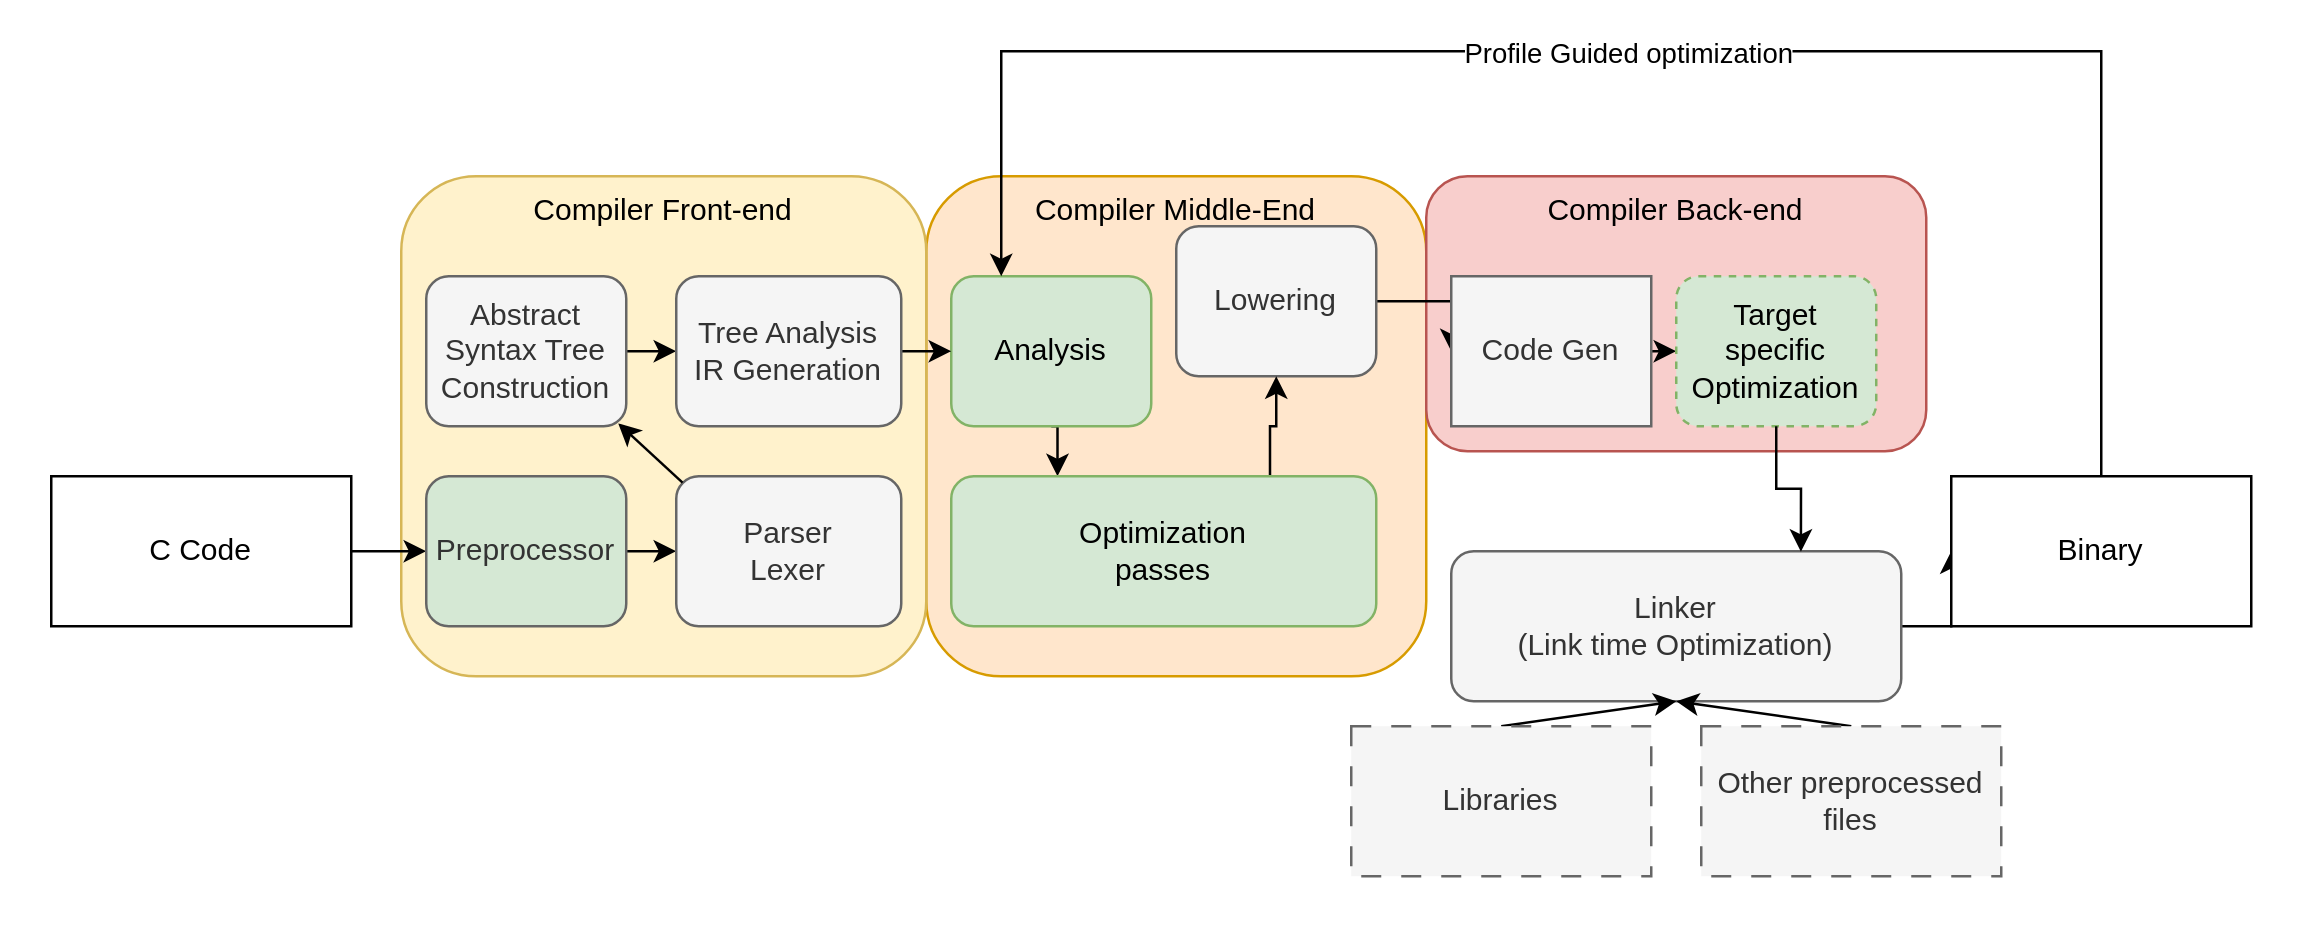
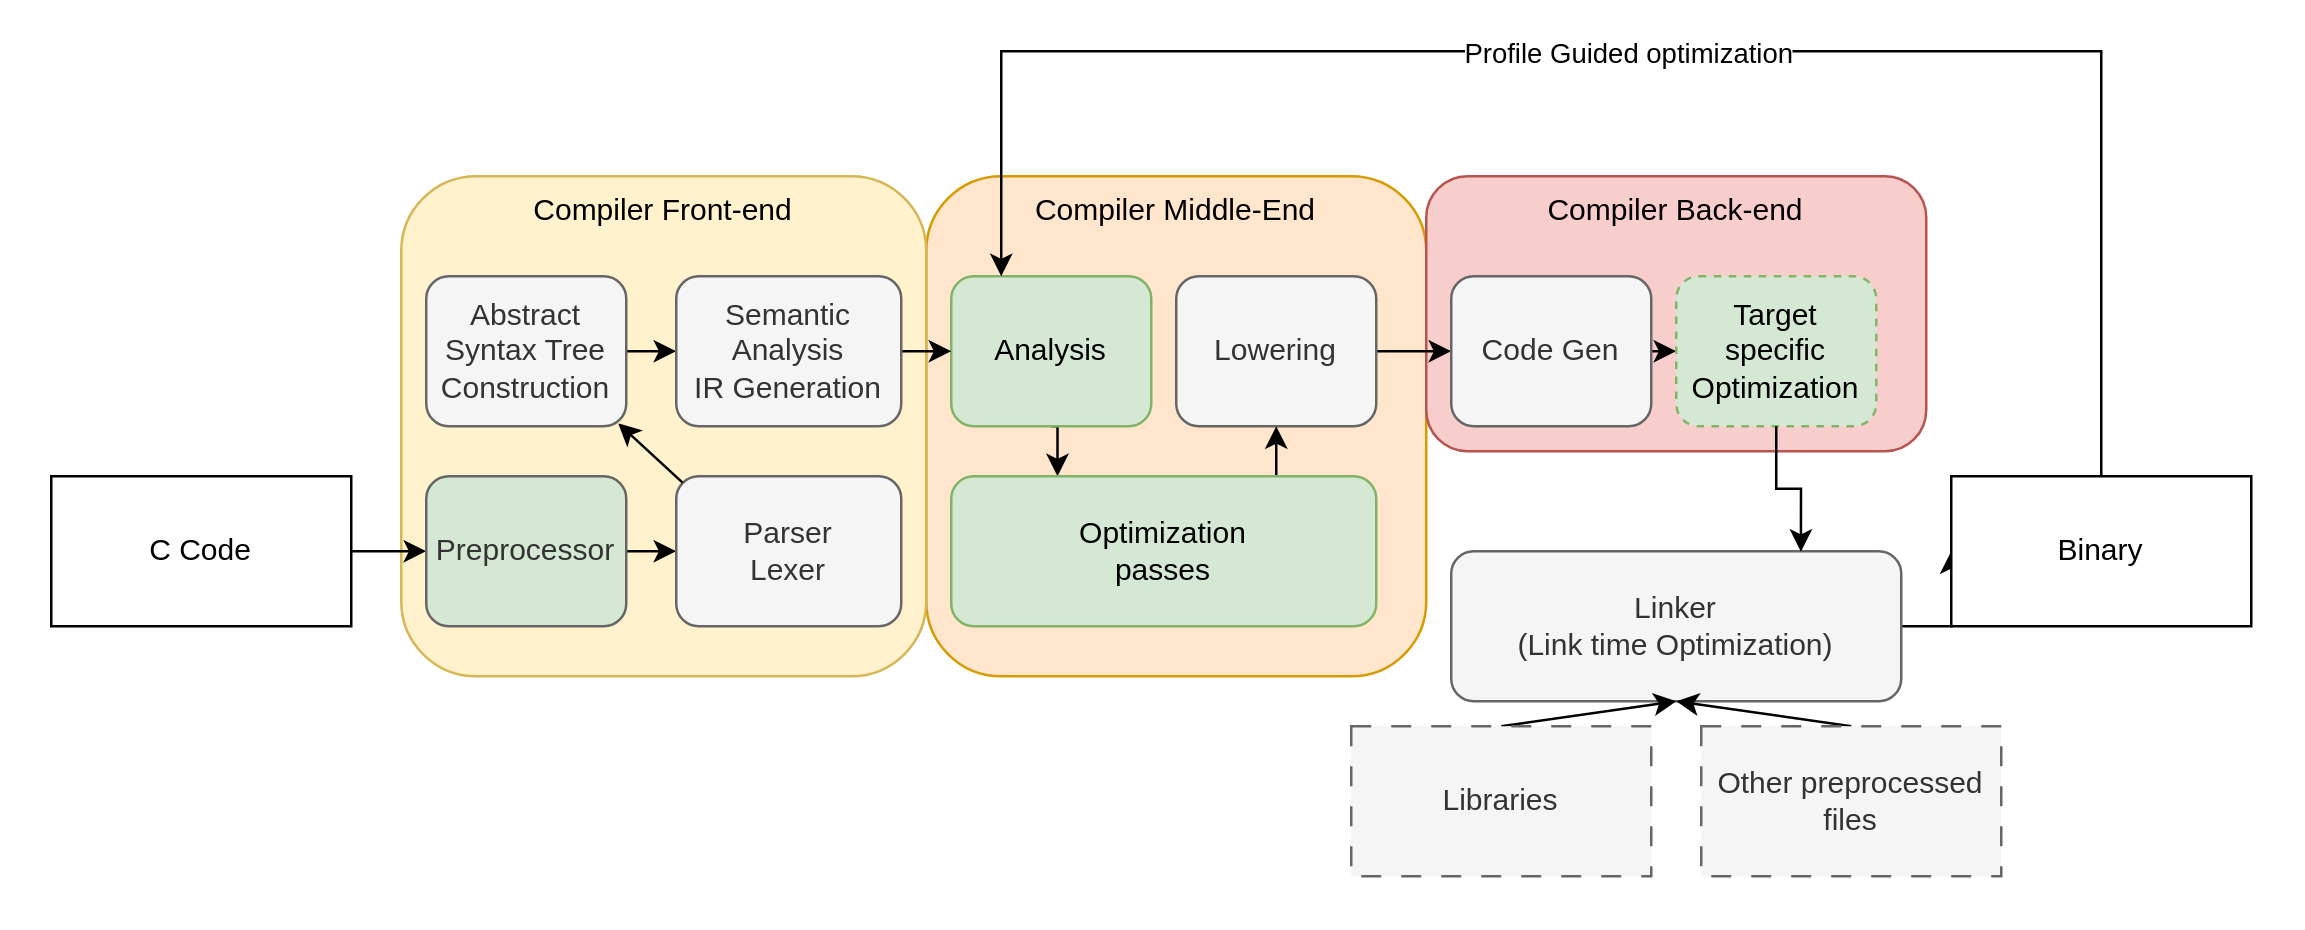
(1276, 301) -> (1276, 351)
(789, 351) -> (789, 351)
(1551, 351) -> (1551, 351)
